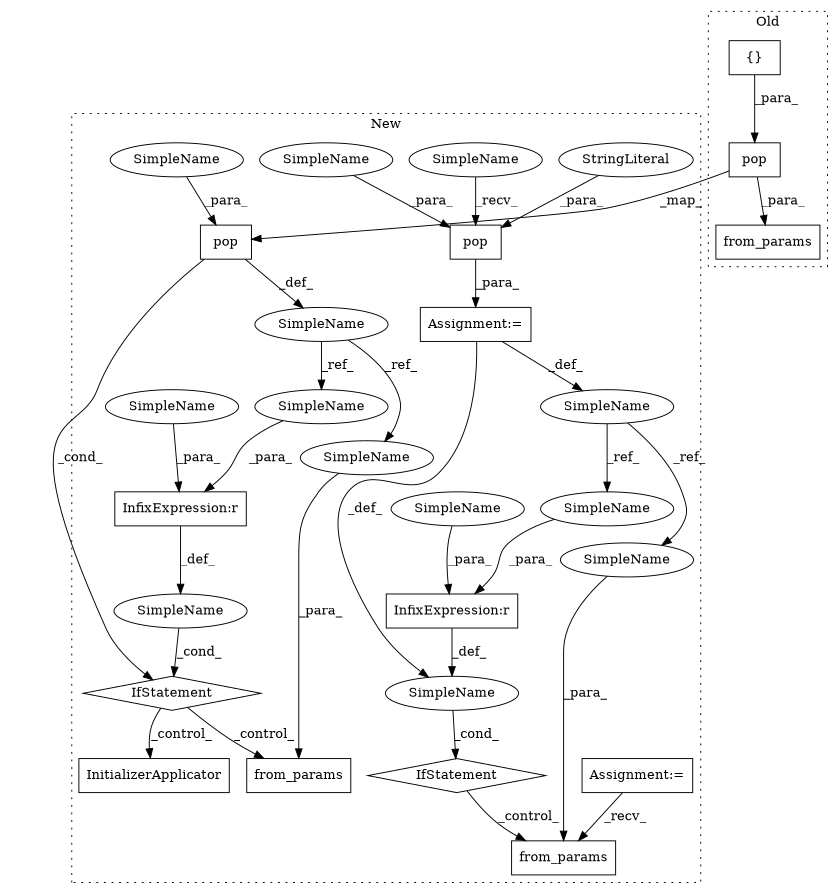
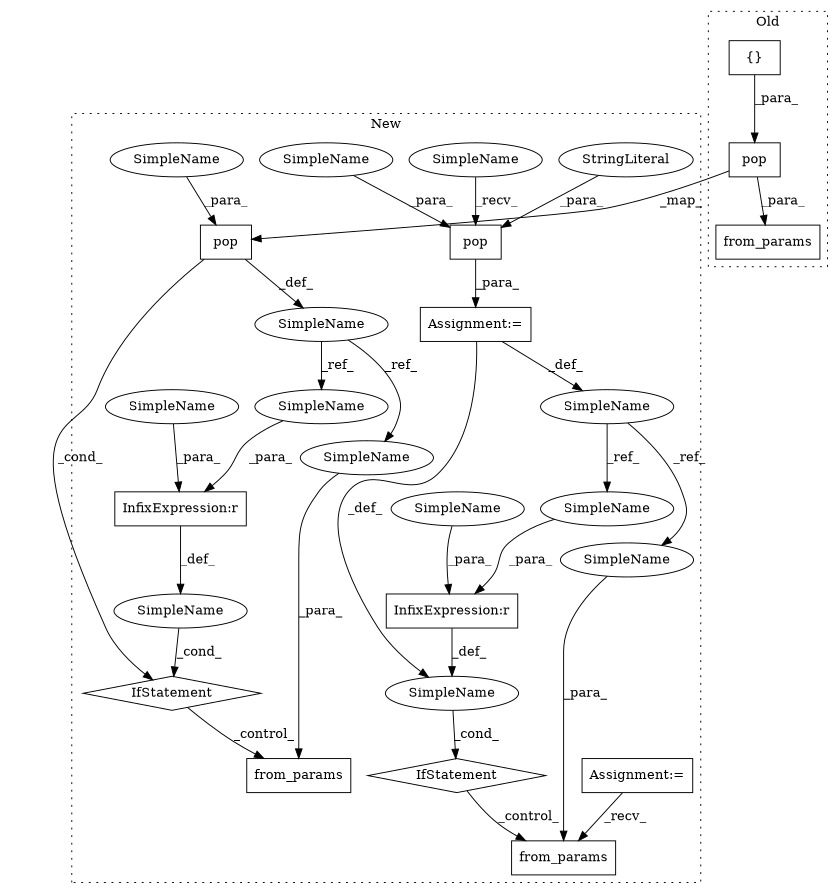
(154, 776) -> none
